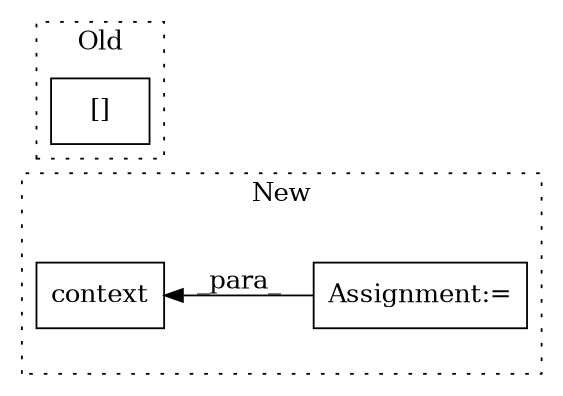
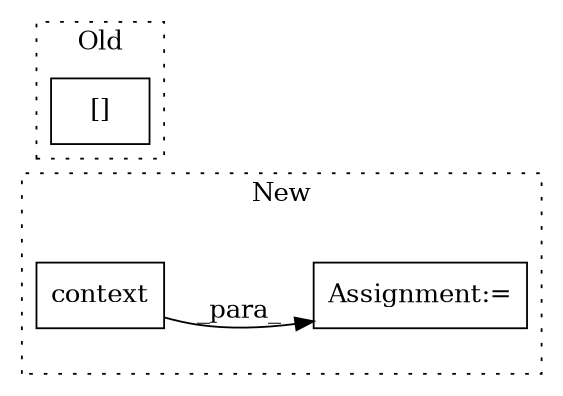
(248, 295) -> (229, 327)
